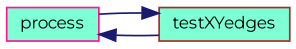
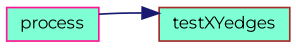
(138, 36) -> none
